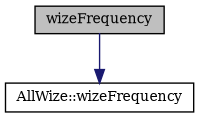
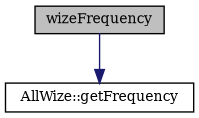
(100, 98) -> (100, 98)
